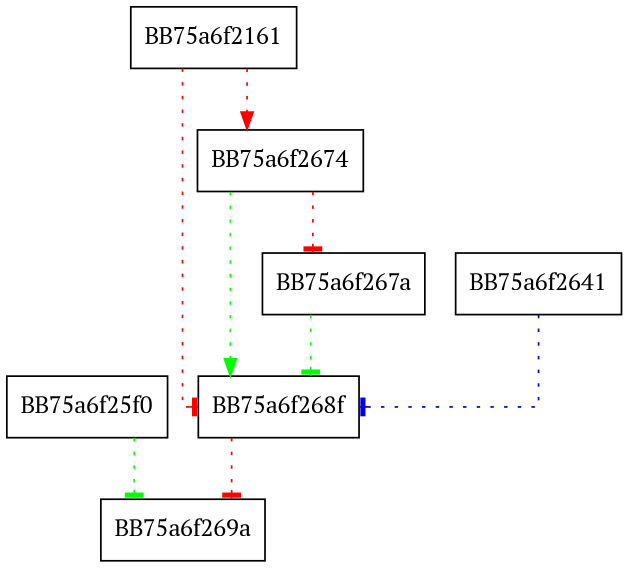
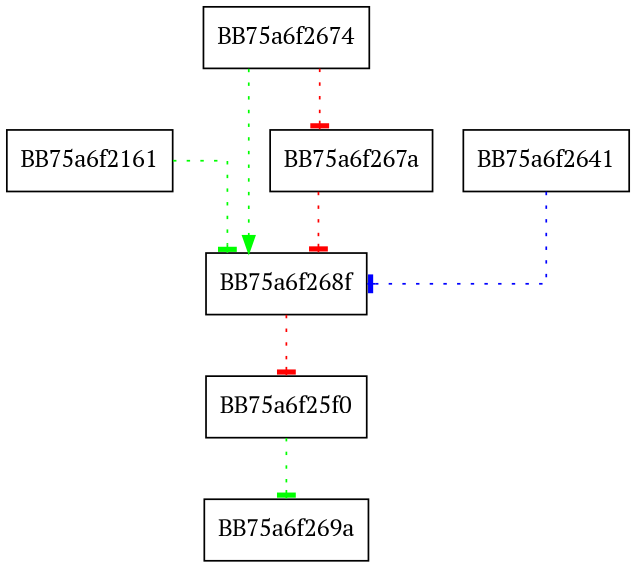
(247, 90) -> none
(183, 241) -> (227, 175)
(311, 341) -> (318, 218)
(232, 464) -> (286, 341)
